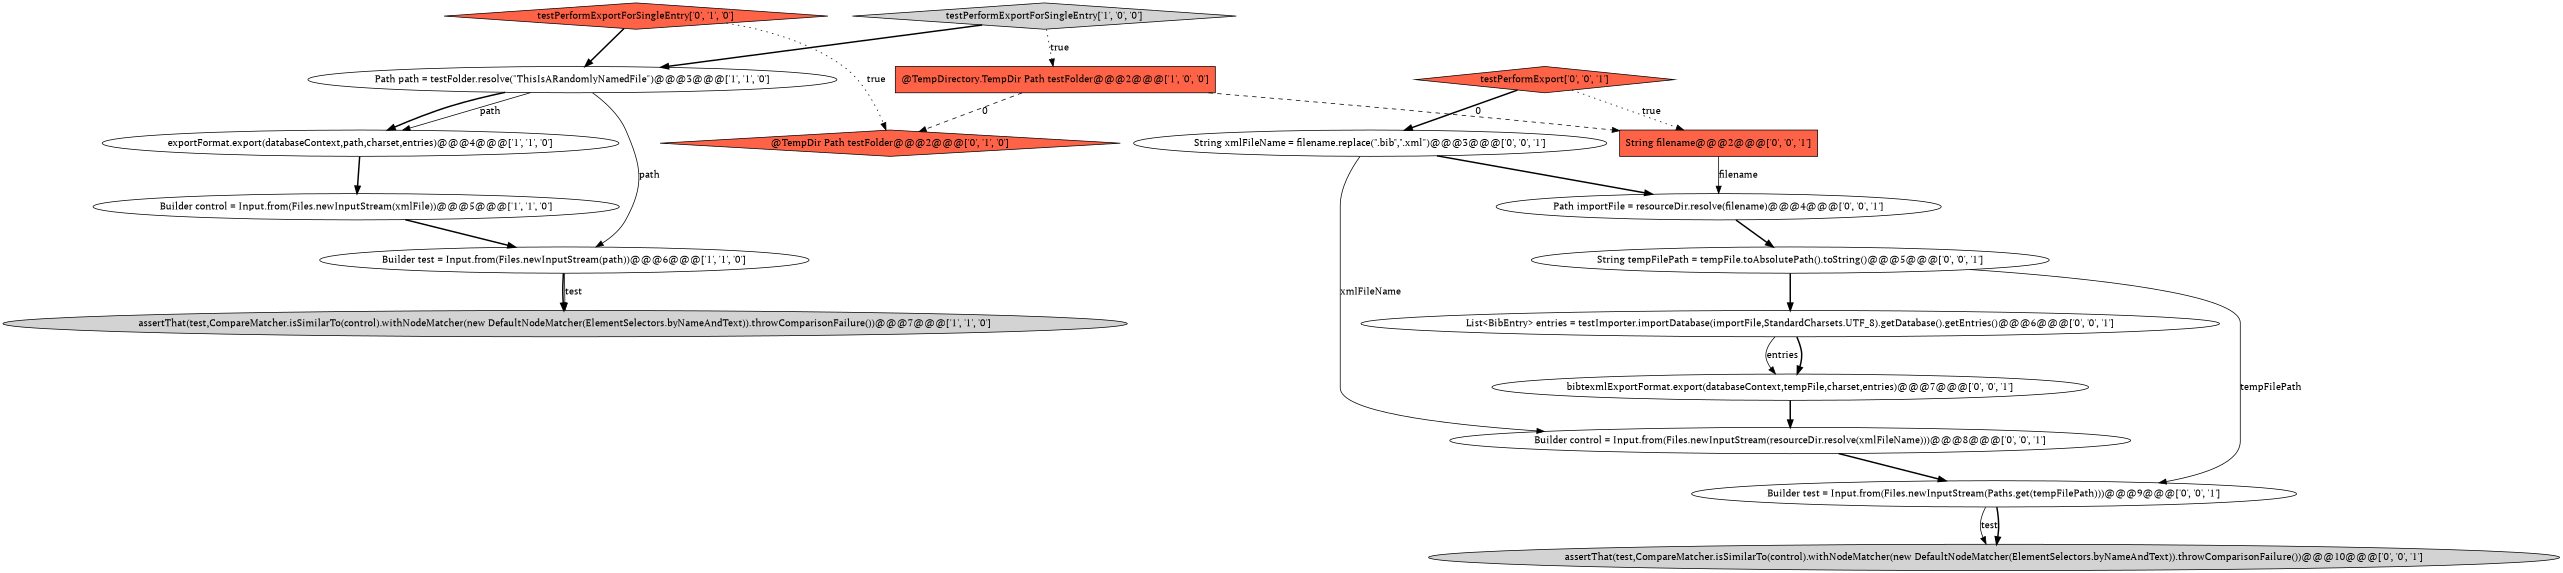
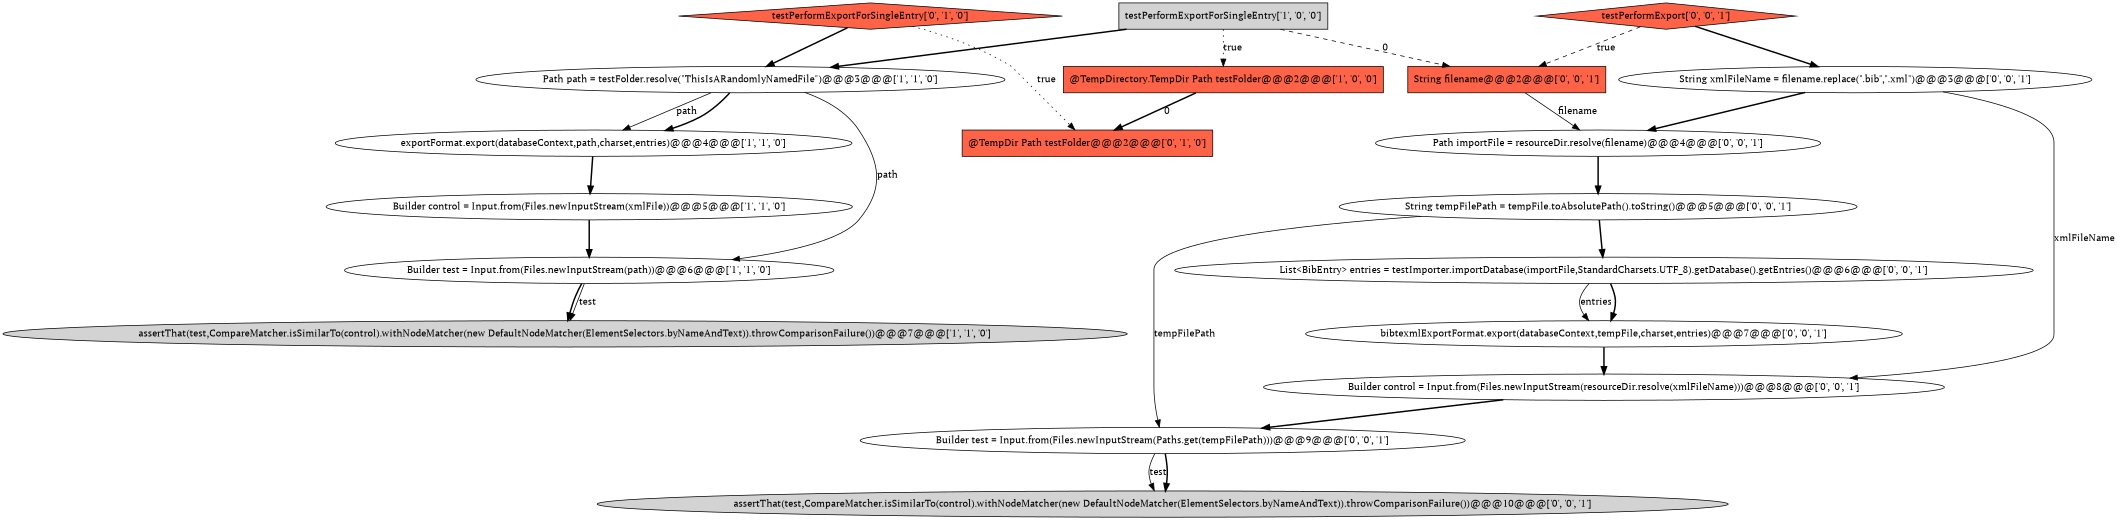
(1044, 16) -> (1223, 16)
(1624, 109) -> (1593, 45)
(1410, 110) -> (1361, 47)
(974, 111) -> (1159, 110)
(890, 143) -> (1087, 143)
